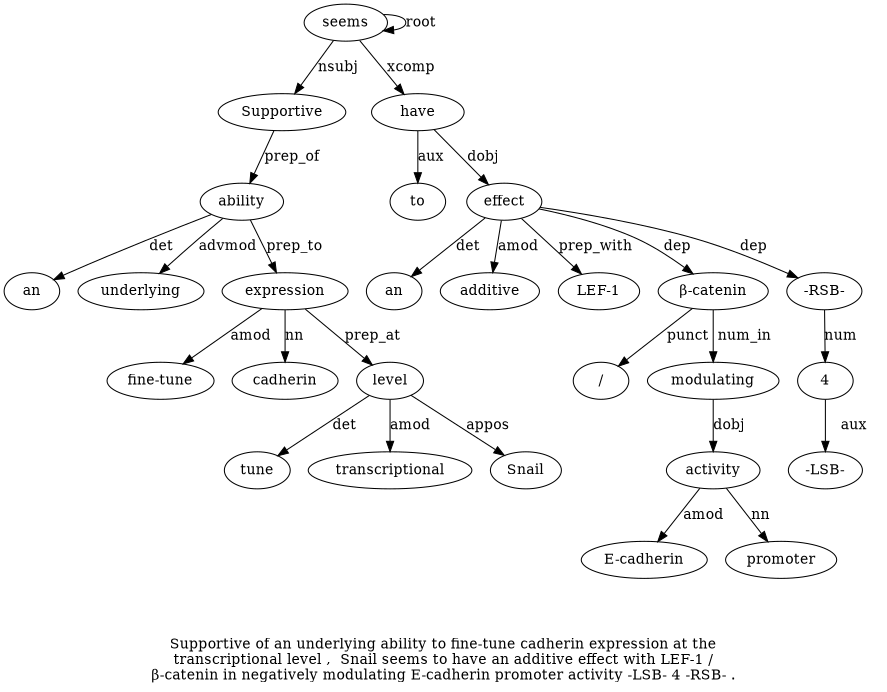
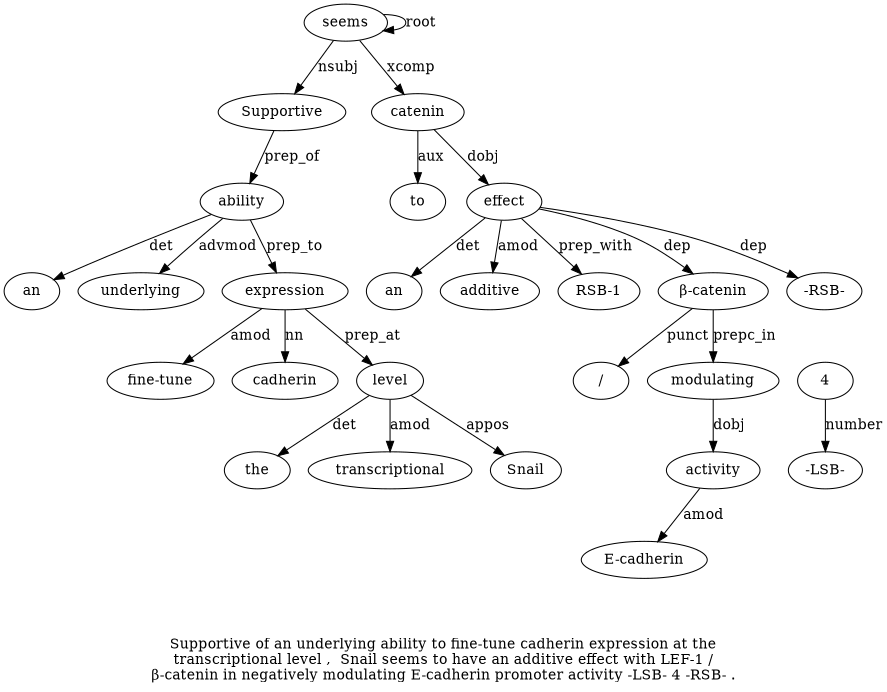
(418, 112) -> (418, 112)
(599, 291) -> (599, 291)
(825, 331) -> none
(745, 336) -> (745, 336)
(854, 426) -> (854, 426)
(257, 470) -> (257, 470)
(781, 560) -> none
